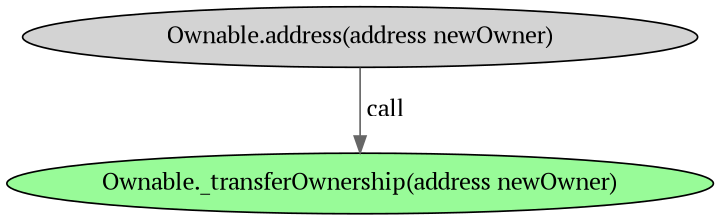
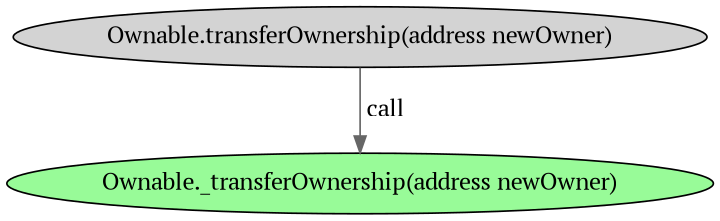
(360, 37) -> (360, 37)
